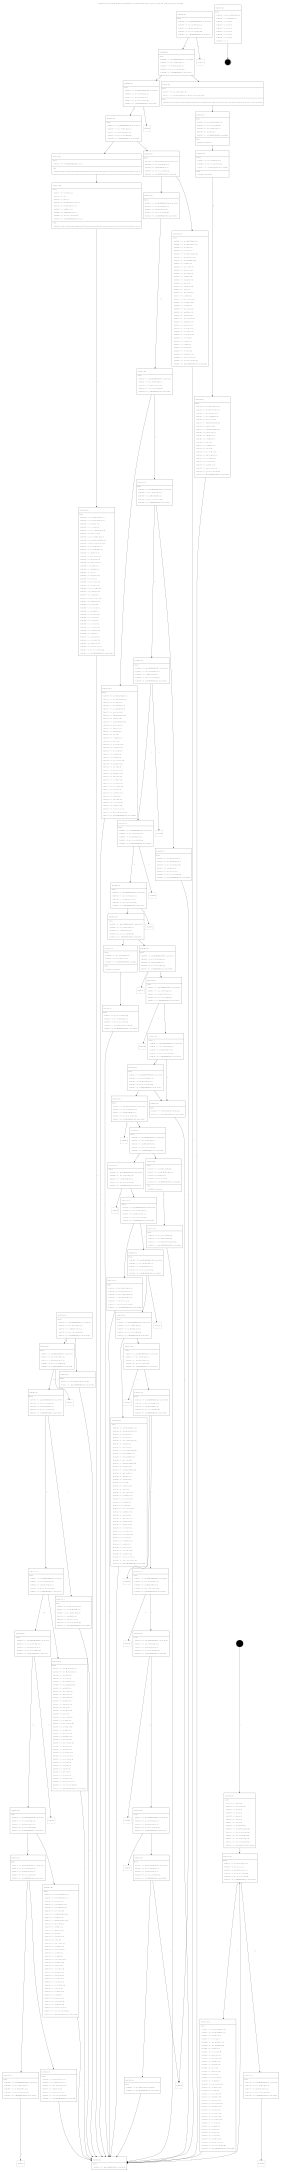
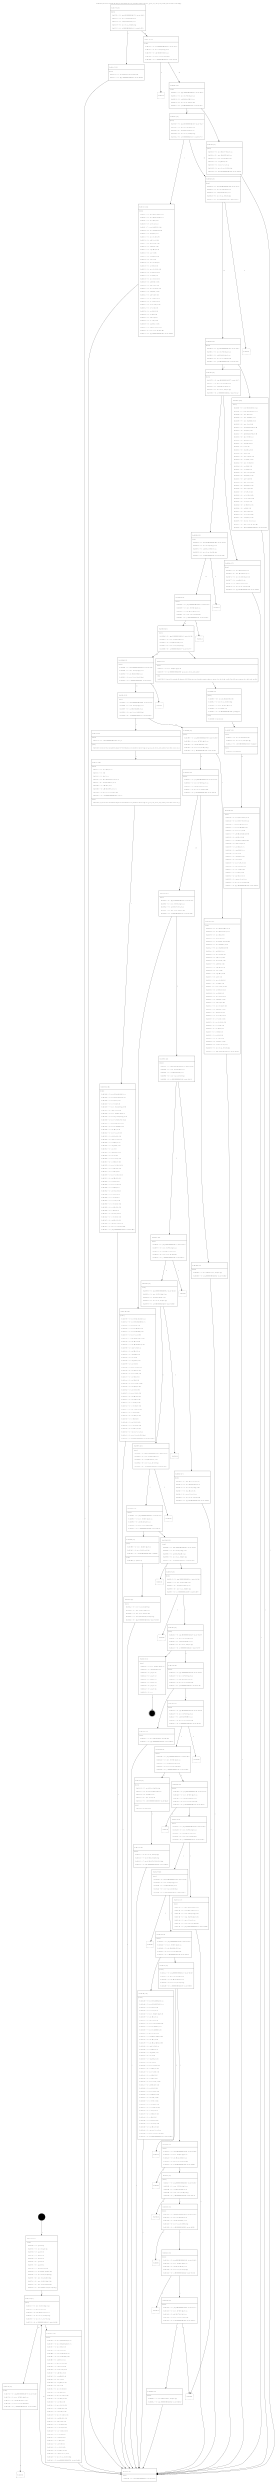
none -> (201, 576)
(167, 1080) -> (169, 1653)
none -> (209, 1271)
